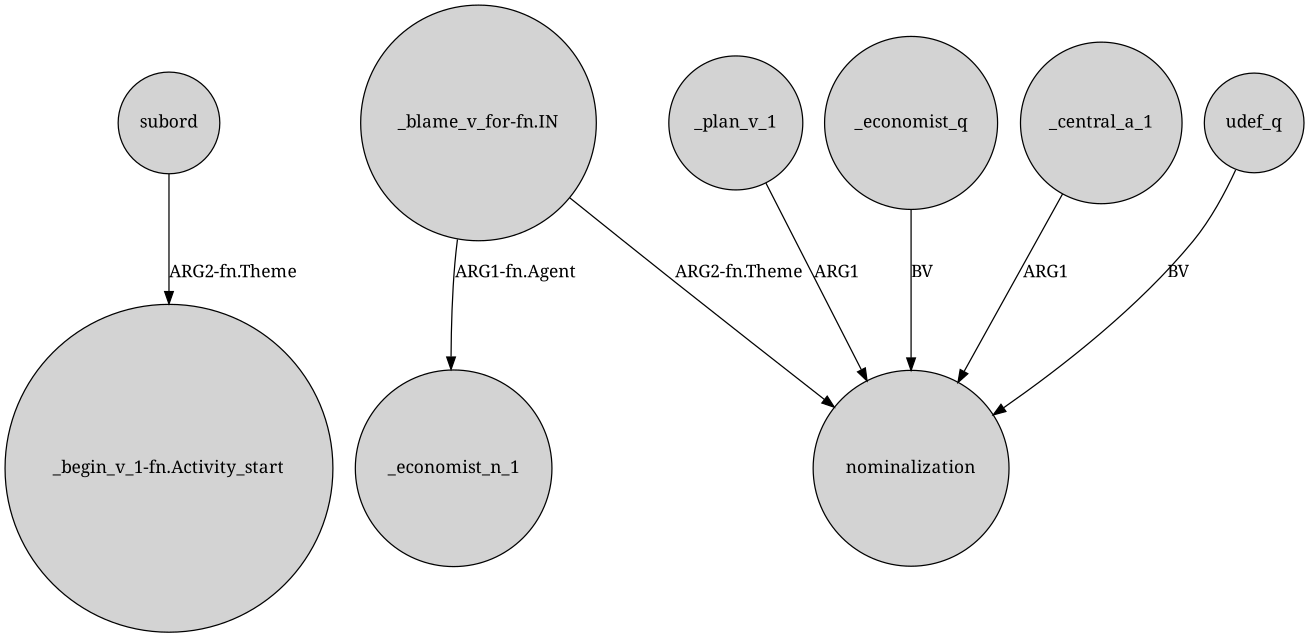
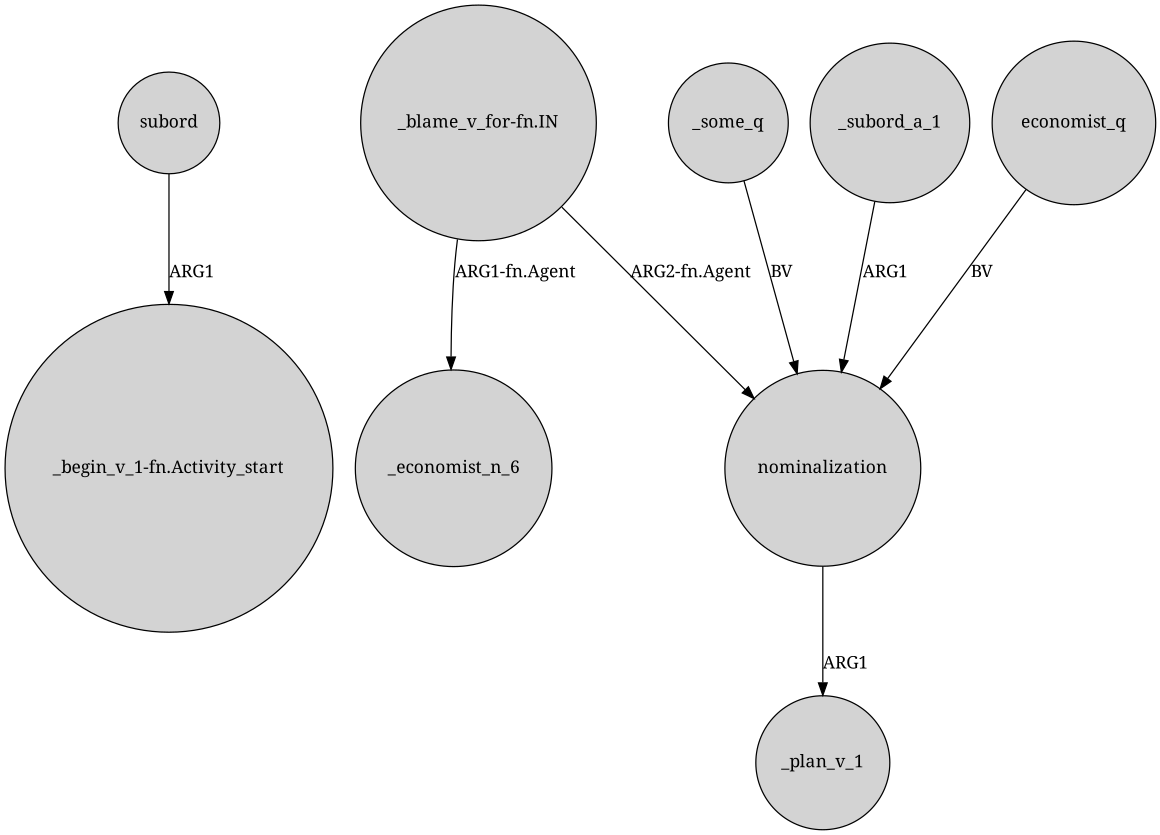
(911, 123) -> (728, 123)
(1101, 123) -> (890, 123)
(1254, 123) -> (1074, 123)
(233, 273) -> (192, 273)
(739, 273) -> (691, 273)
(814, 276) -> (823, 624)
(454, 468) -> (454, 468)
